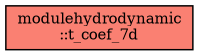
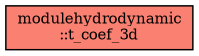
(99, 28) -> (99, 28)
